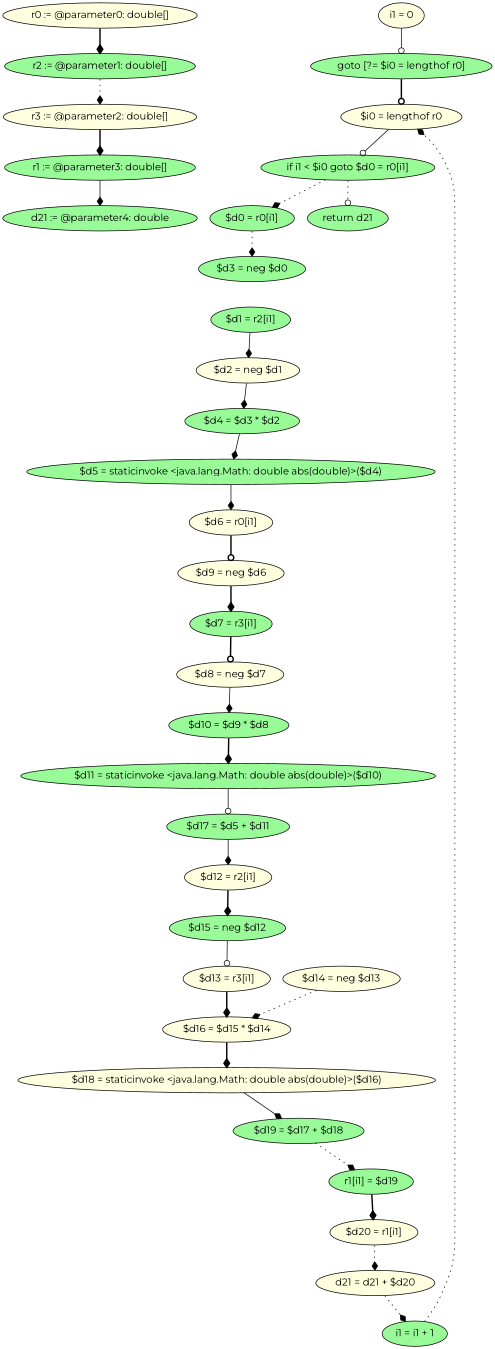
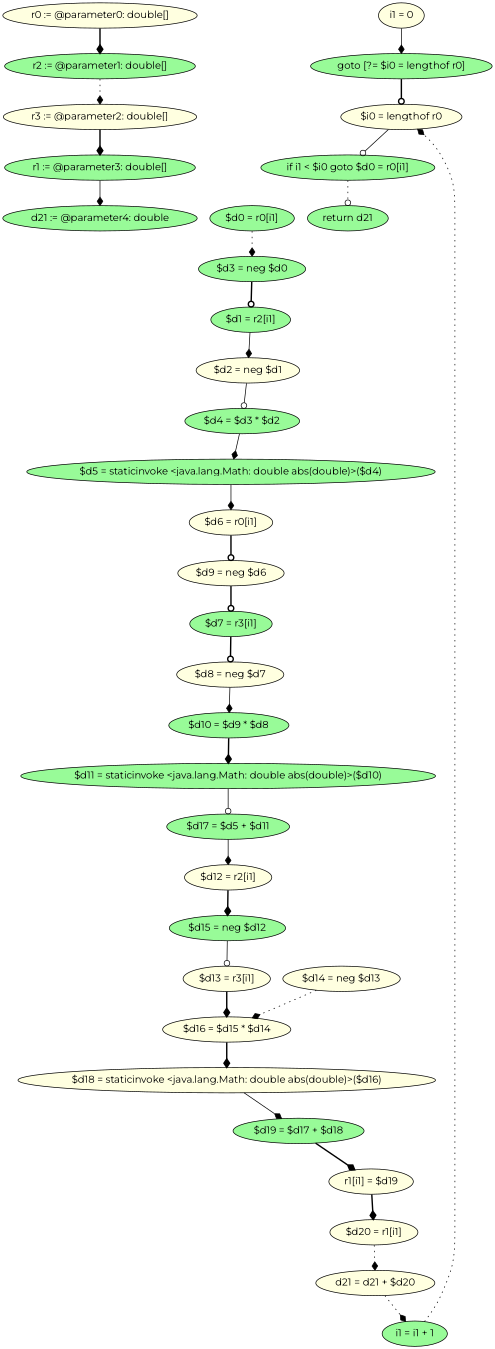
(401, 38) -> (401, 38)
(303, 192) -> none
none -> (251, 292)
(245, 393) -> (245, 393)
(231, 596) -> (231, 596)
(332, 1154) -> (332, 1154)
(371, 1182) -> (371, 1182)
